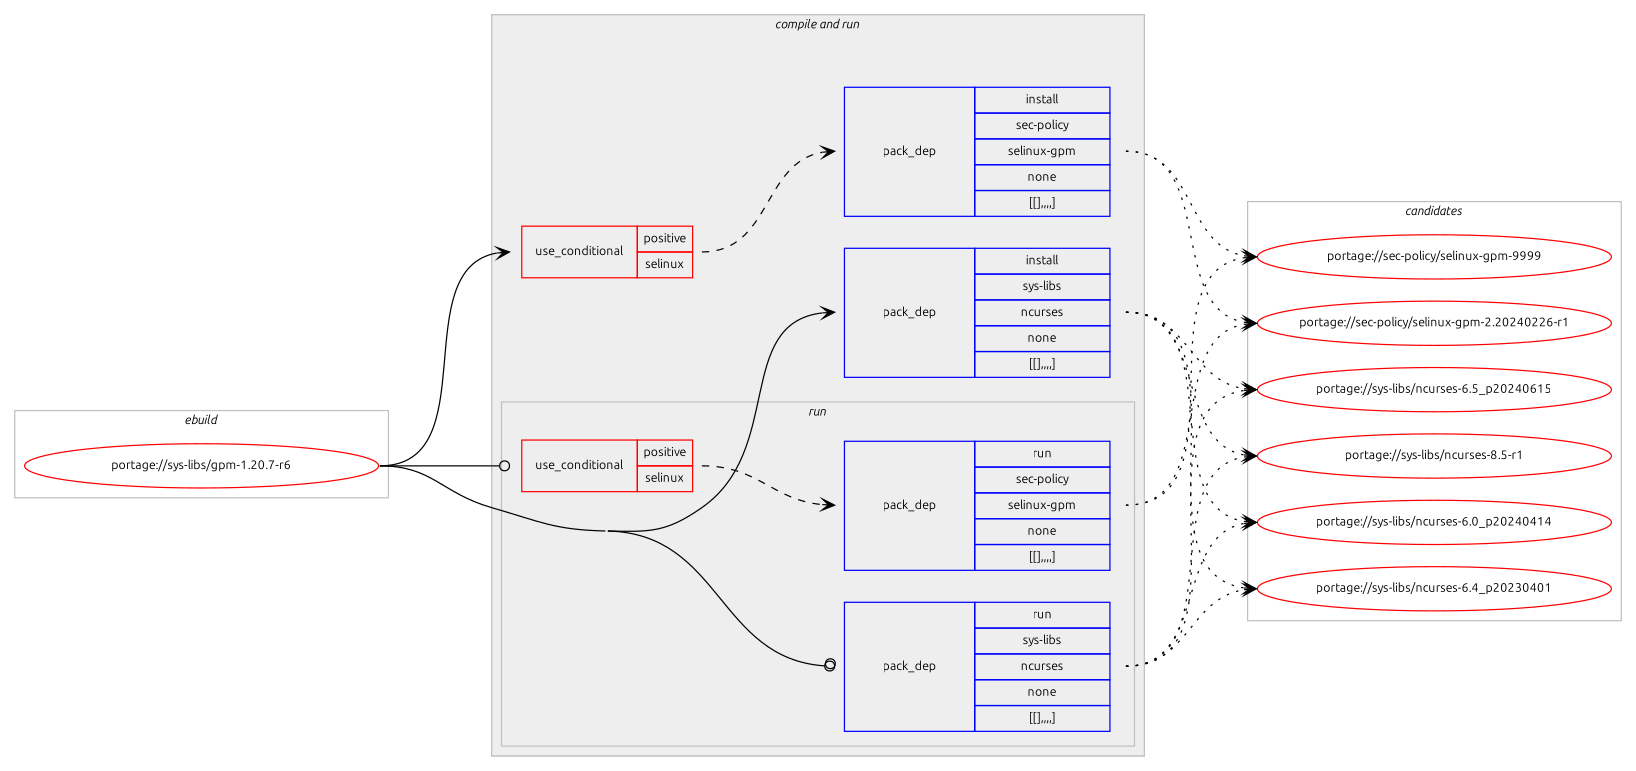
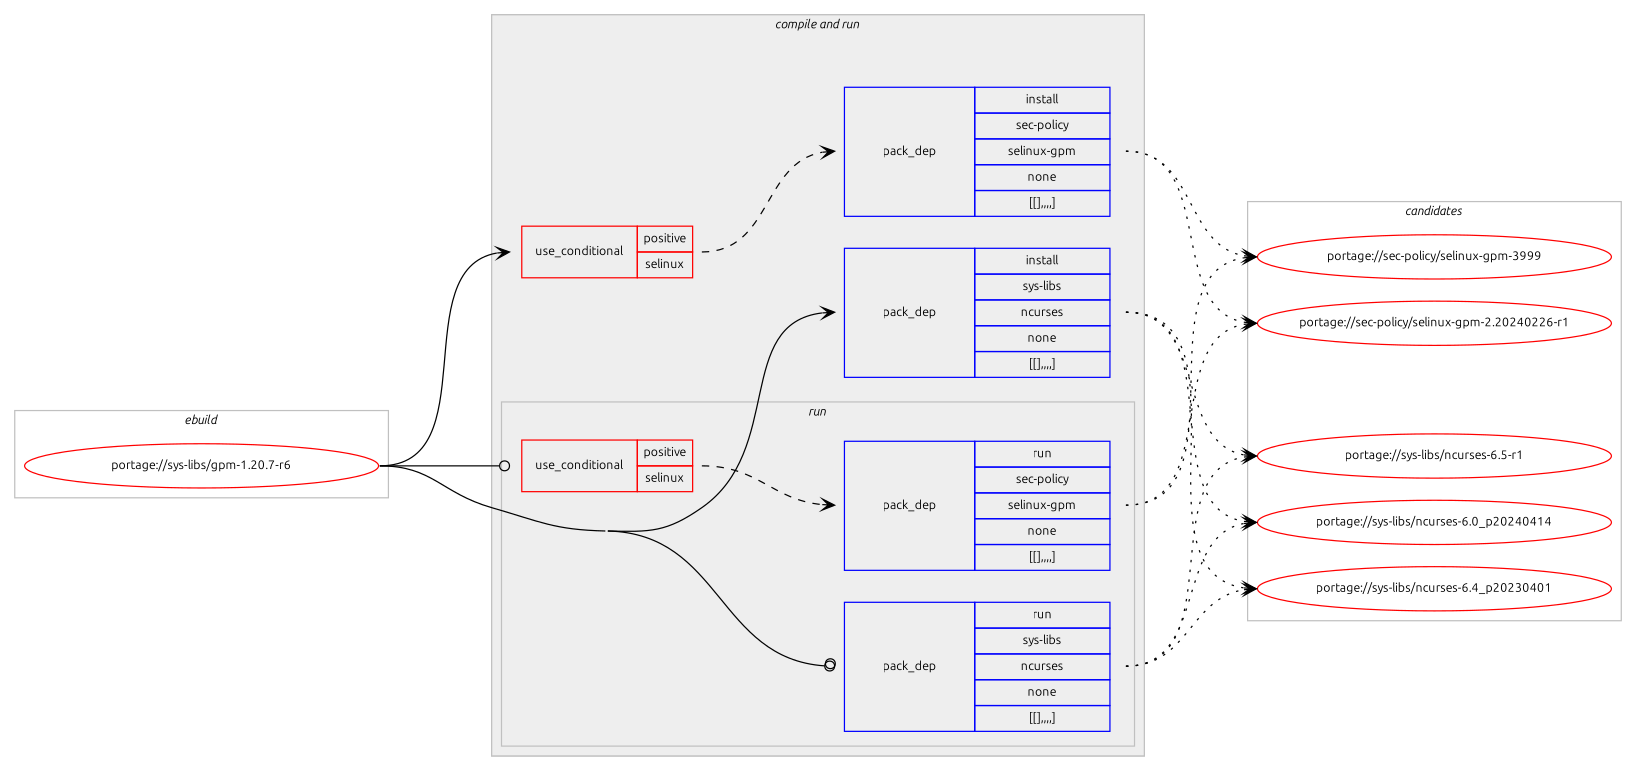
(1434, 257) -> (1434, 257)
(1434, 390) -> none
(1434, 456) -> (1434, 456)
